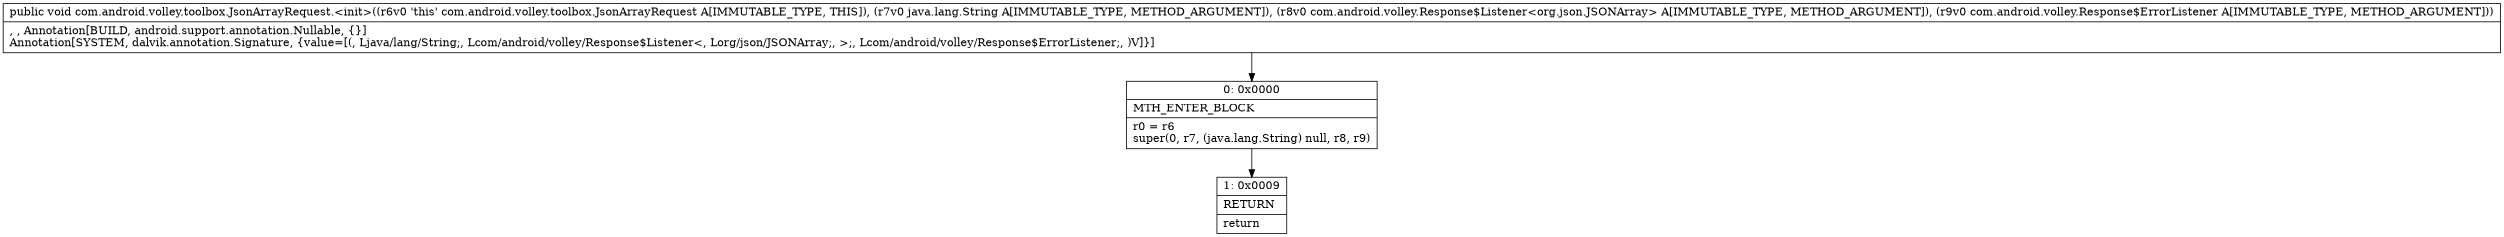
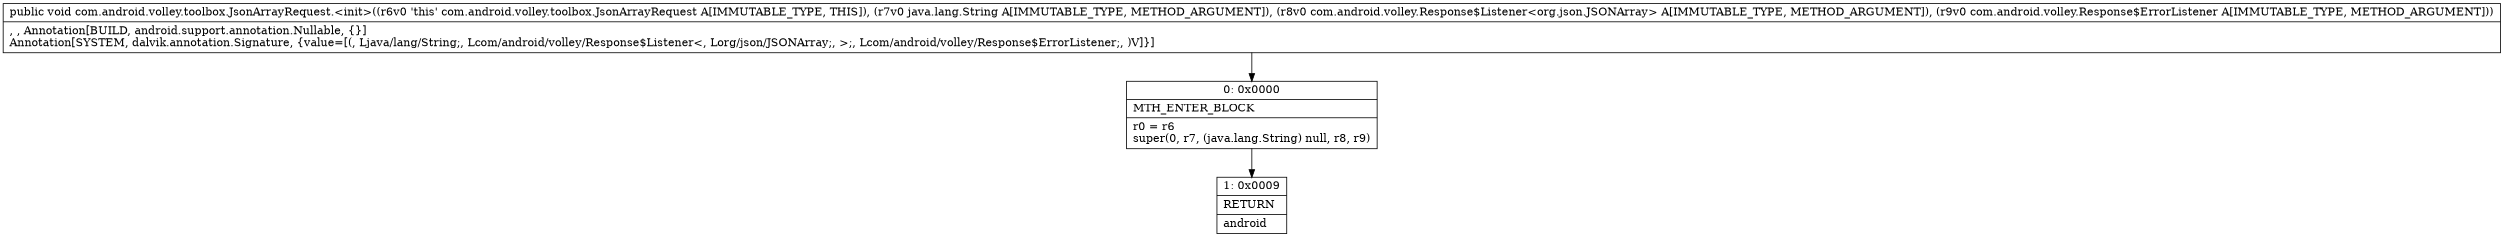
(1242, 224) -> (1245, 224)
